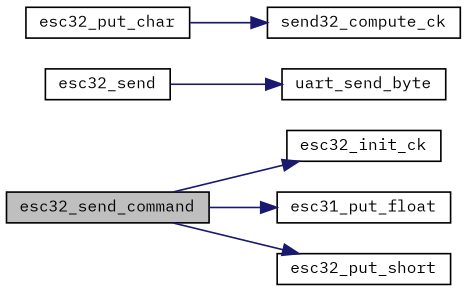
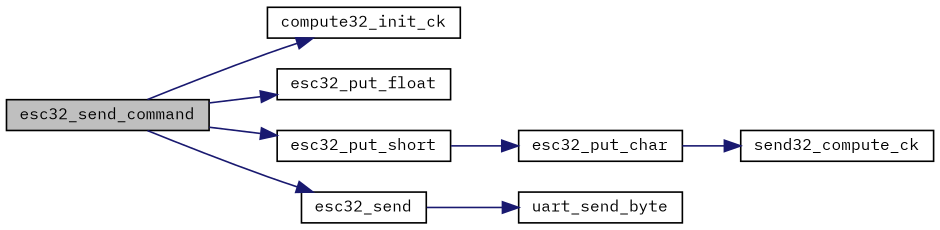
(364, 146) -> (364, 23)
none -> (476, 146)
none -> (222, 160)
(364, 207) -> (364, 84)
